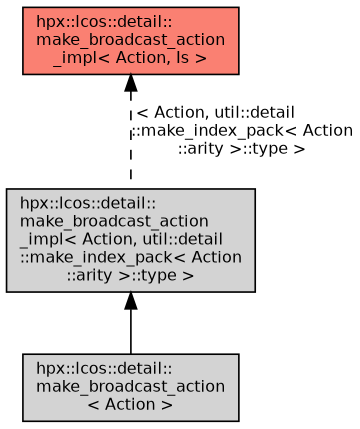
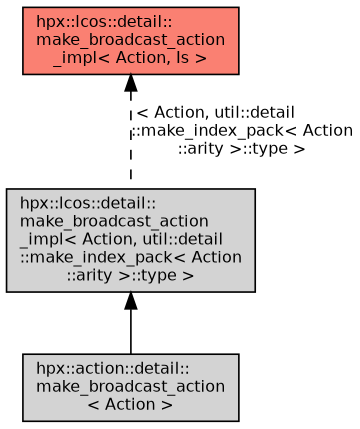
(131, 388) -> (131, 388)
